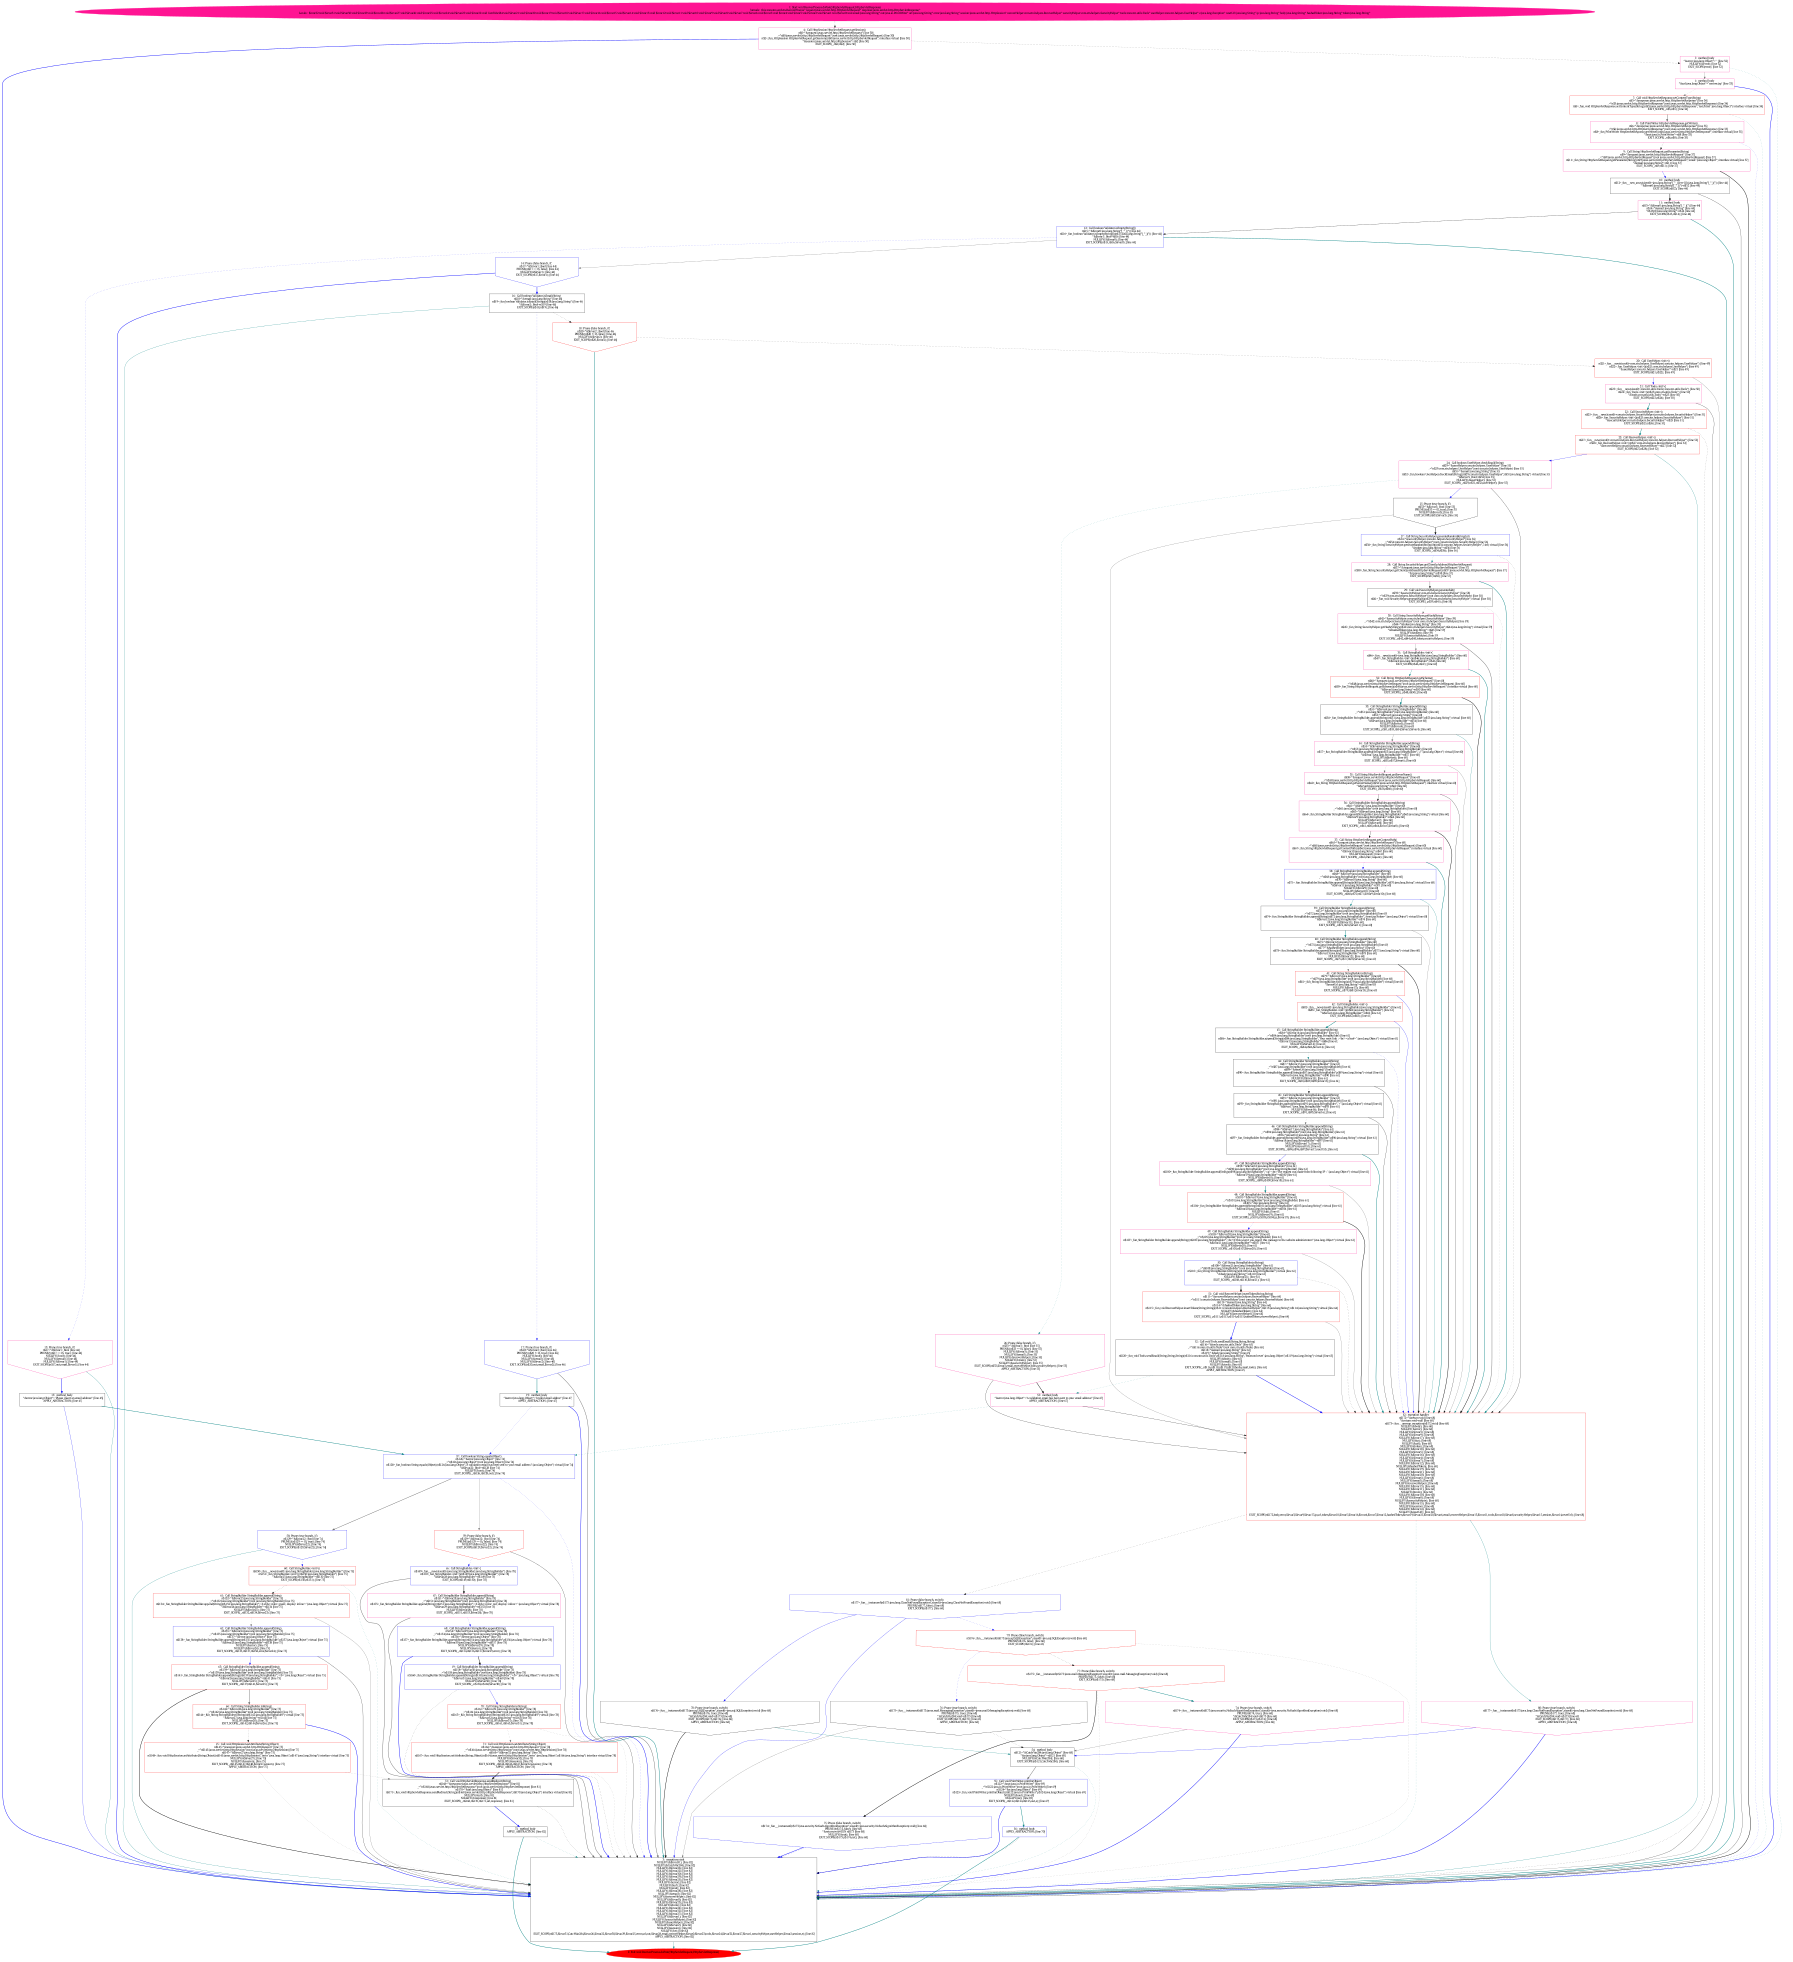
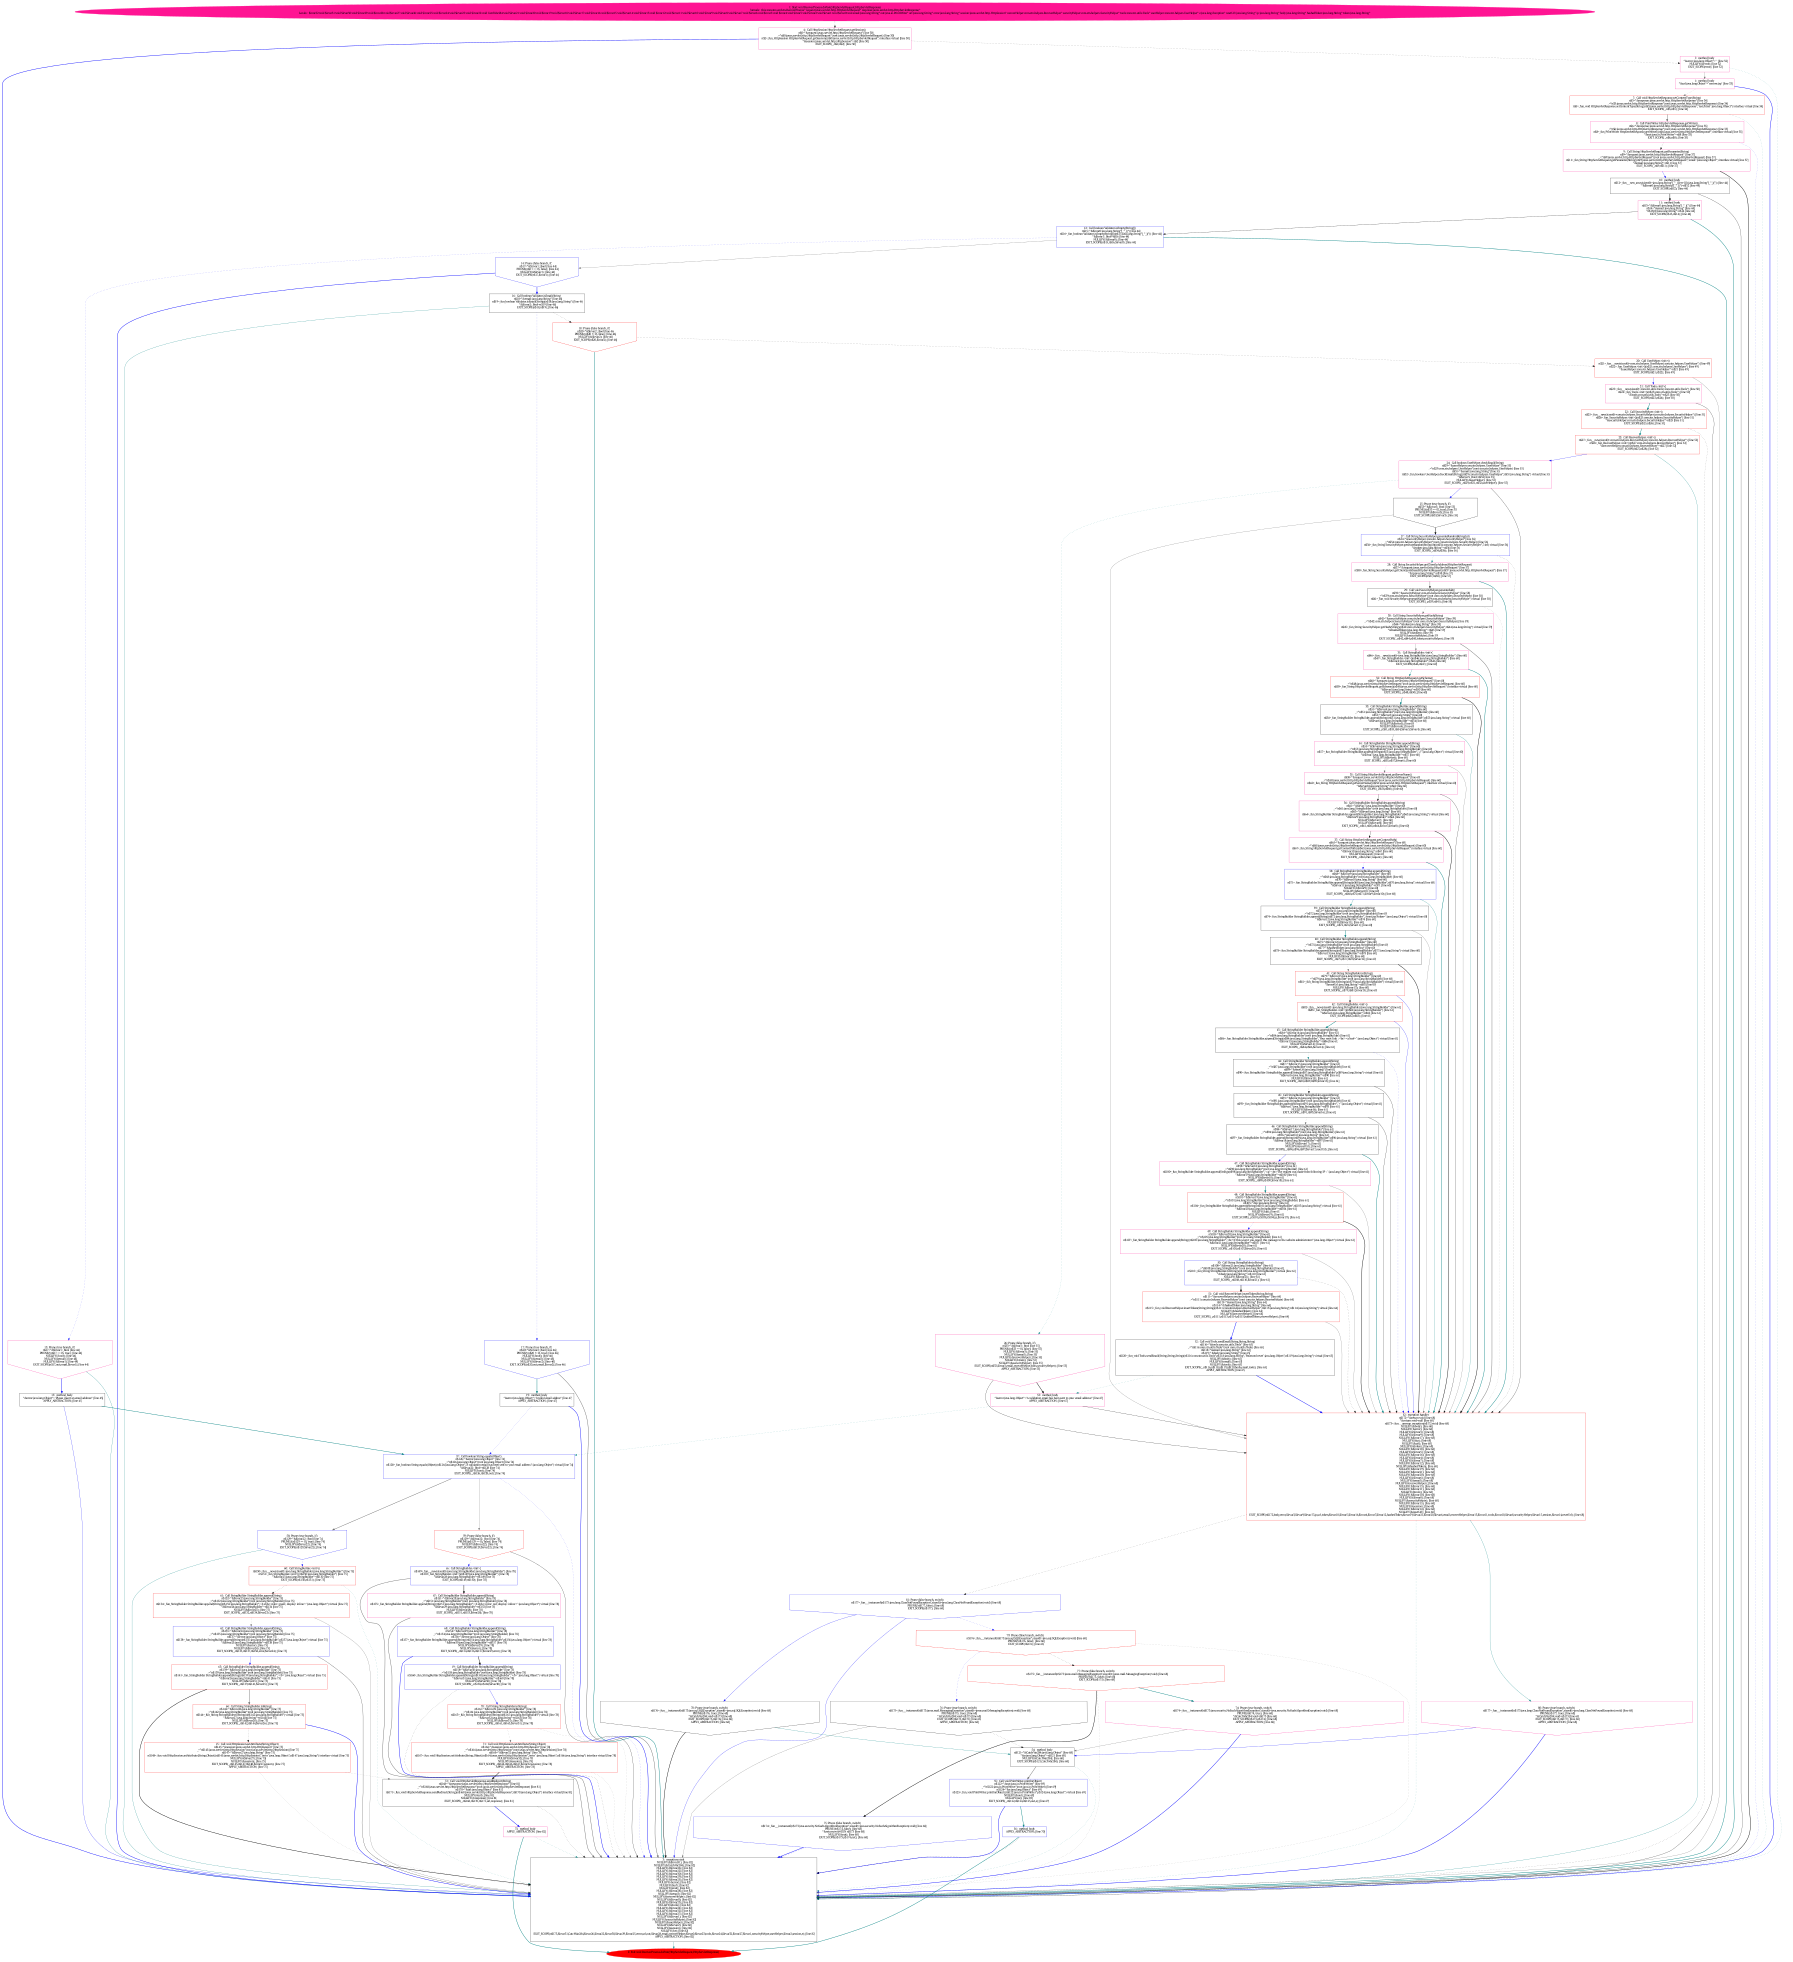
(525, 1832) -> (525, 1832)
